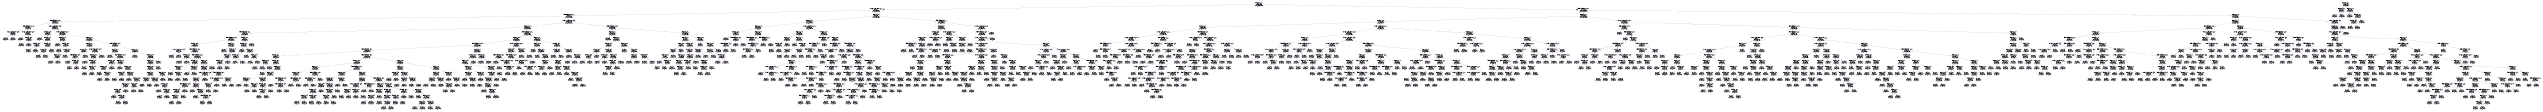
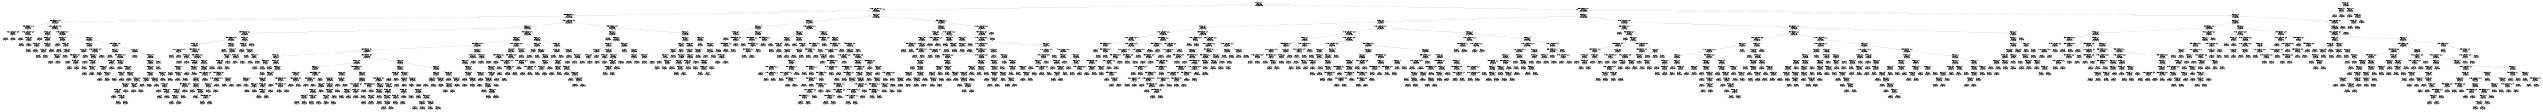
(708, 74) -> (708, 74)
